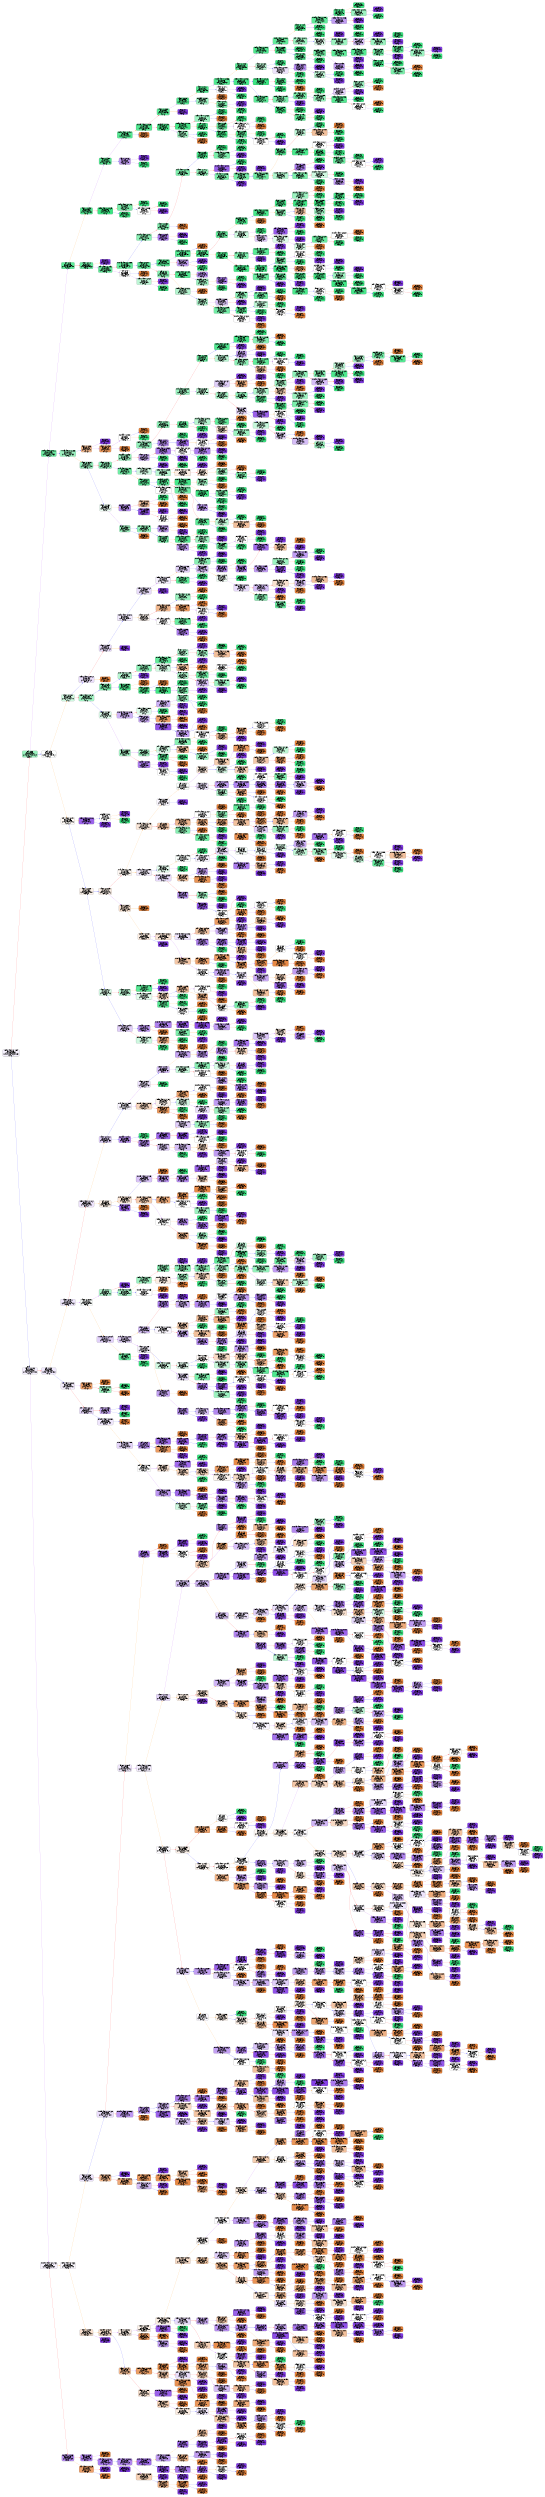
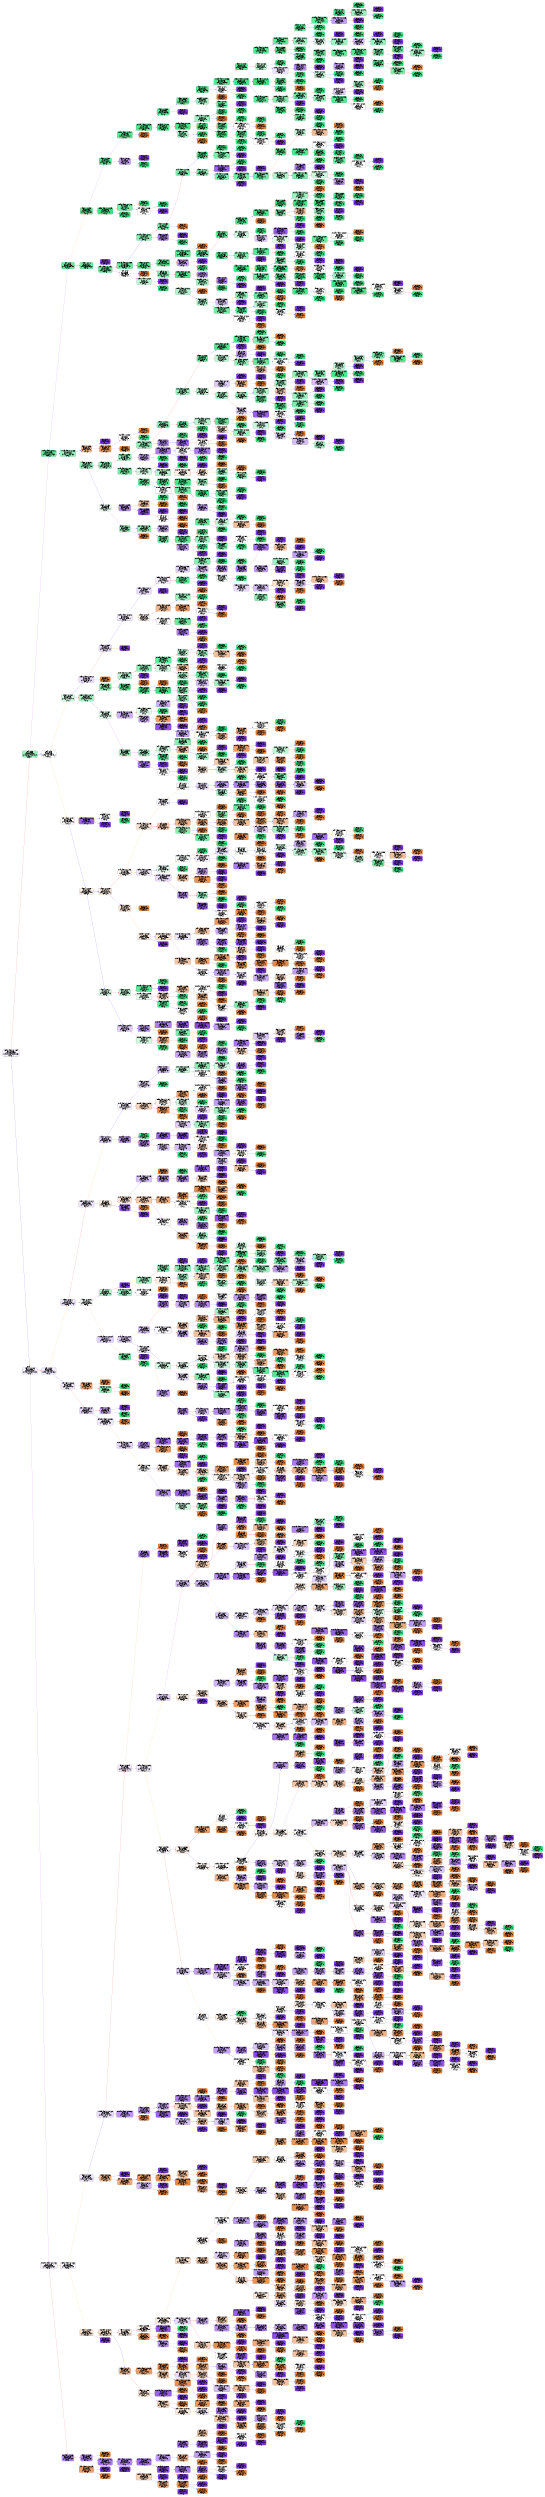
(222, 501) -> (222, 501)
(339, 2075) -> (339, 2075)
